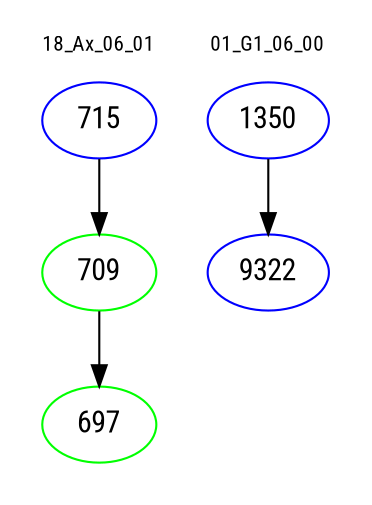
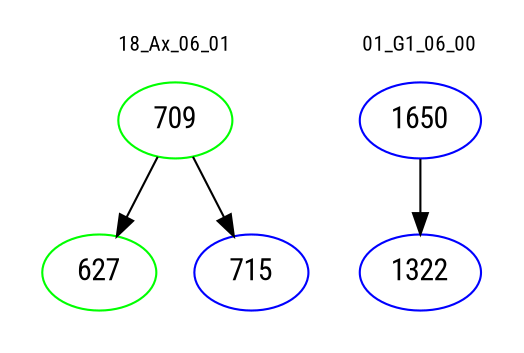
(268, 120) -> (420, 120)
(99, 186) -> (208, 187)
(268, 273) -> (420, 273)
(99, 425) -> (99, 273)
